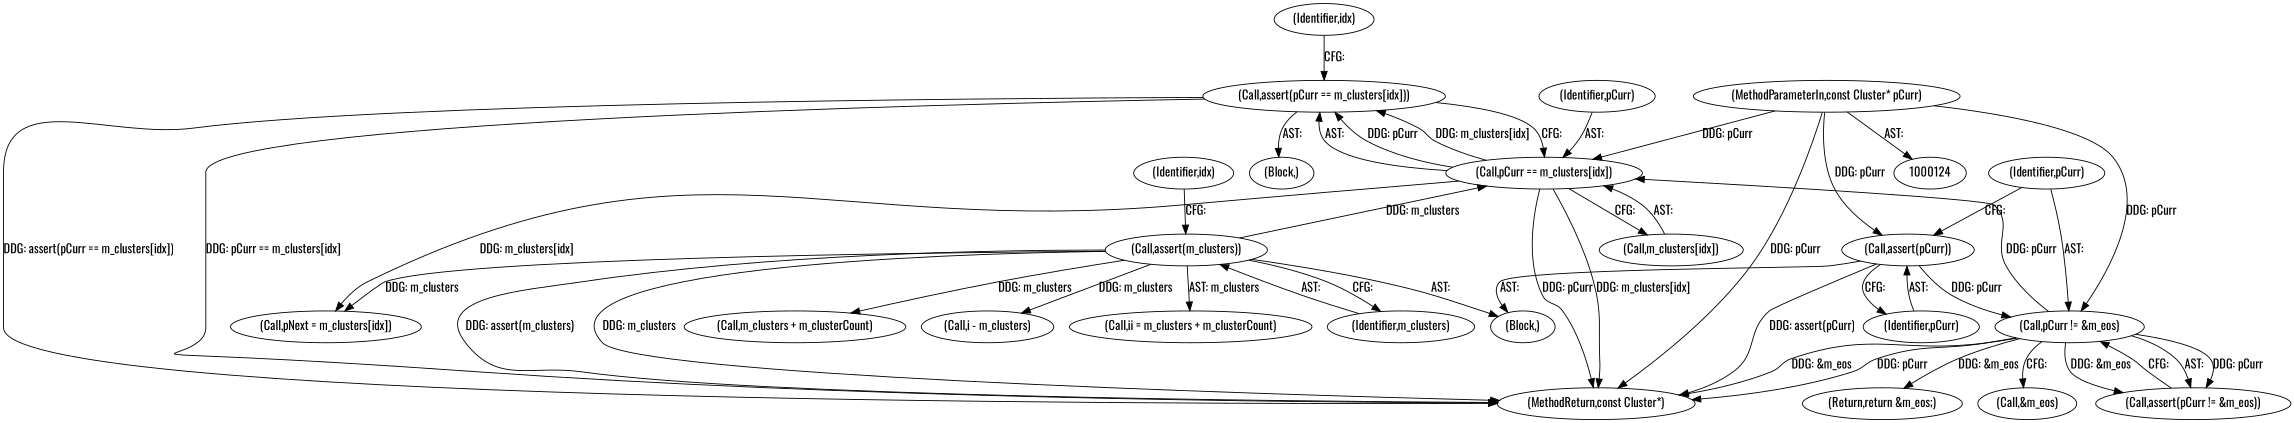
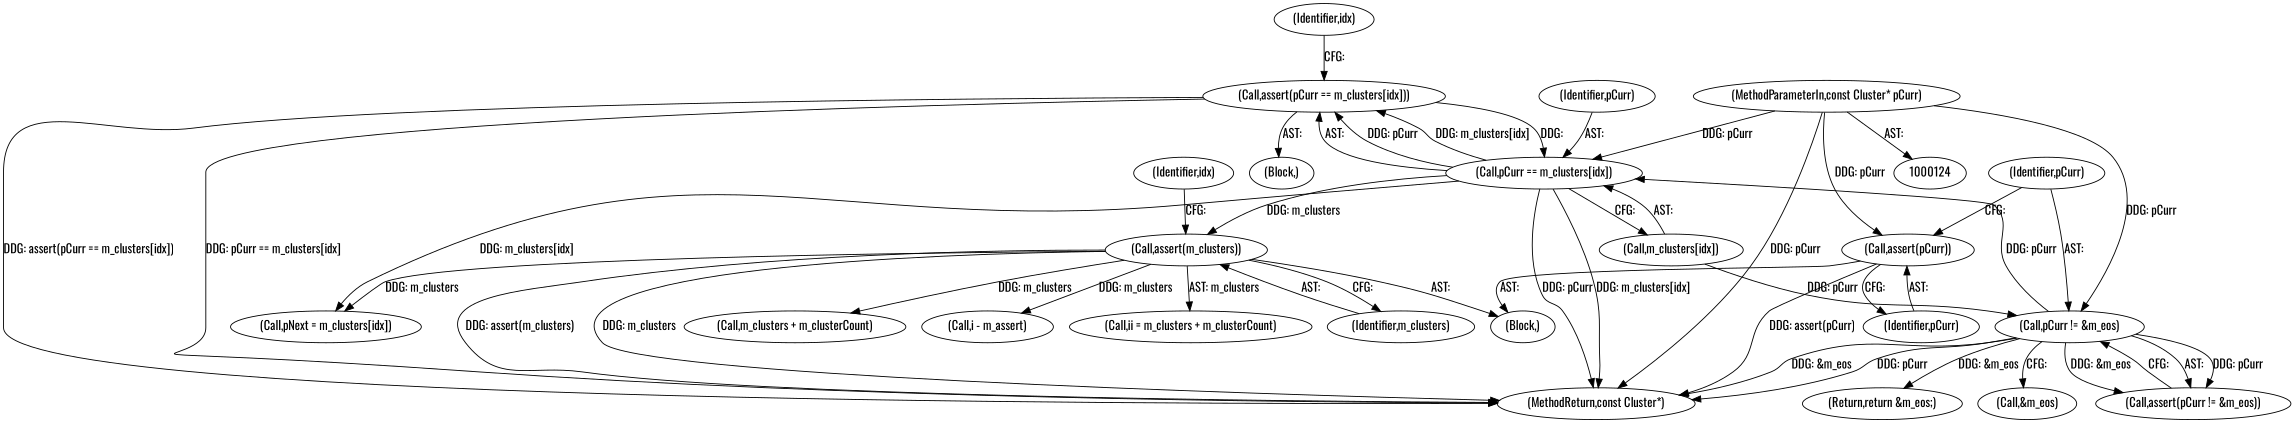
(1553, 135) -> (1553, 135)
(1359, 213) -> (1369, 183)
(1956, 298) -> (1854, 302)
(988, 327) -> (988, 327)
